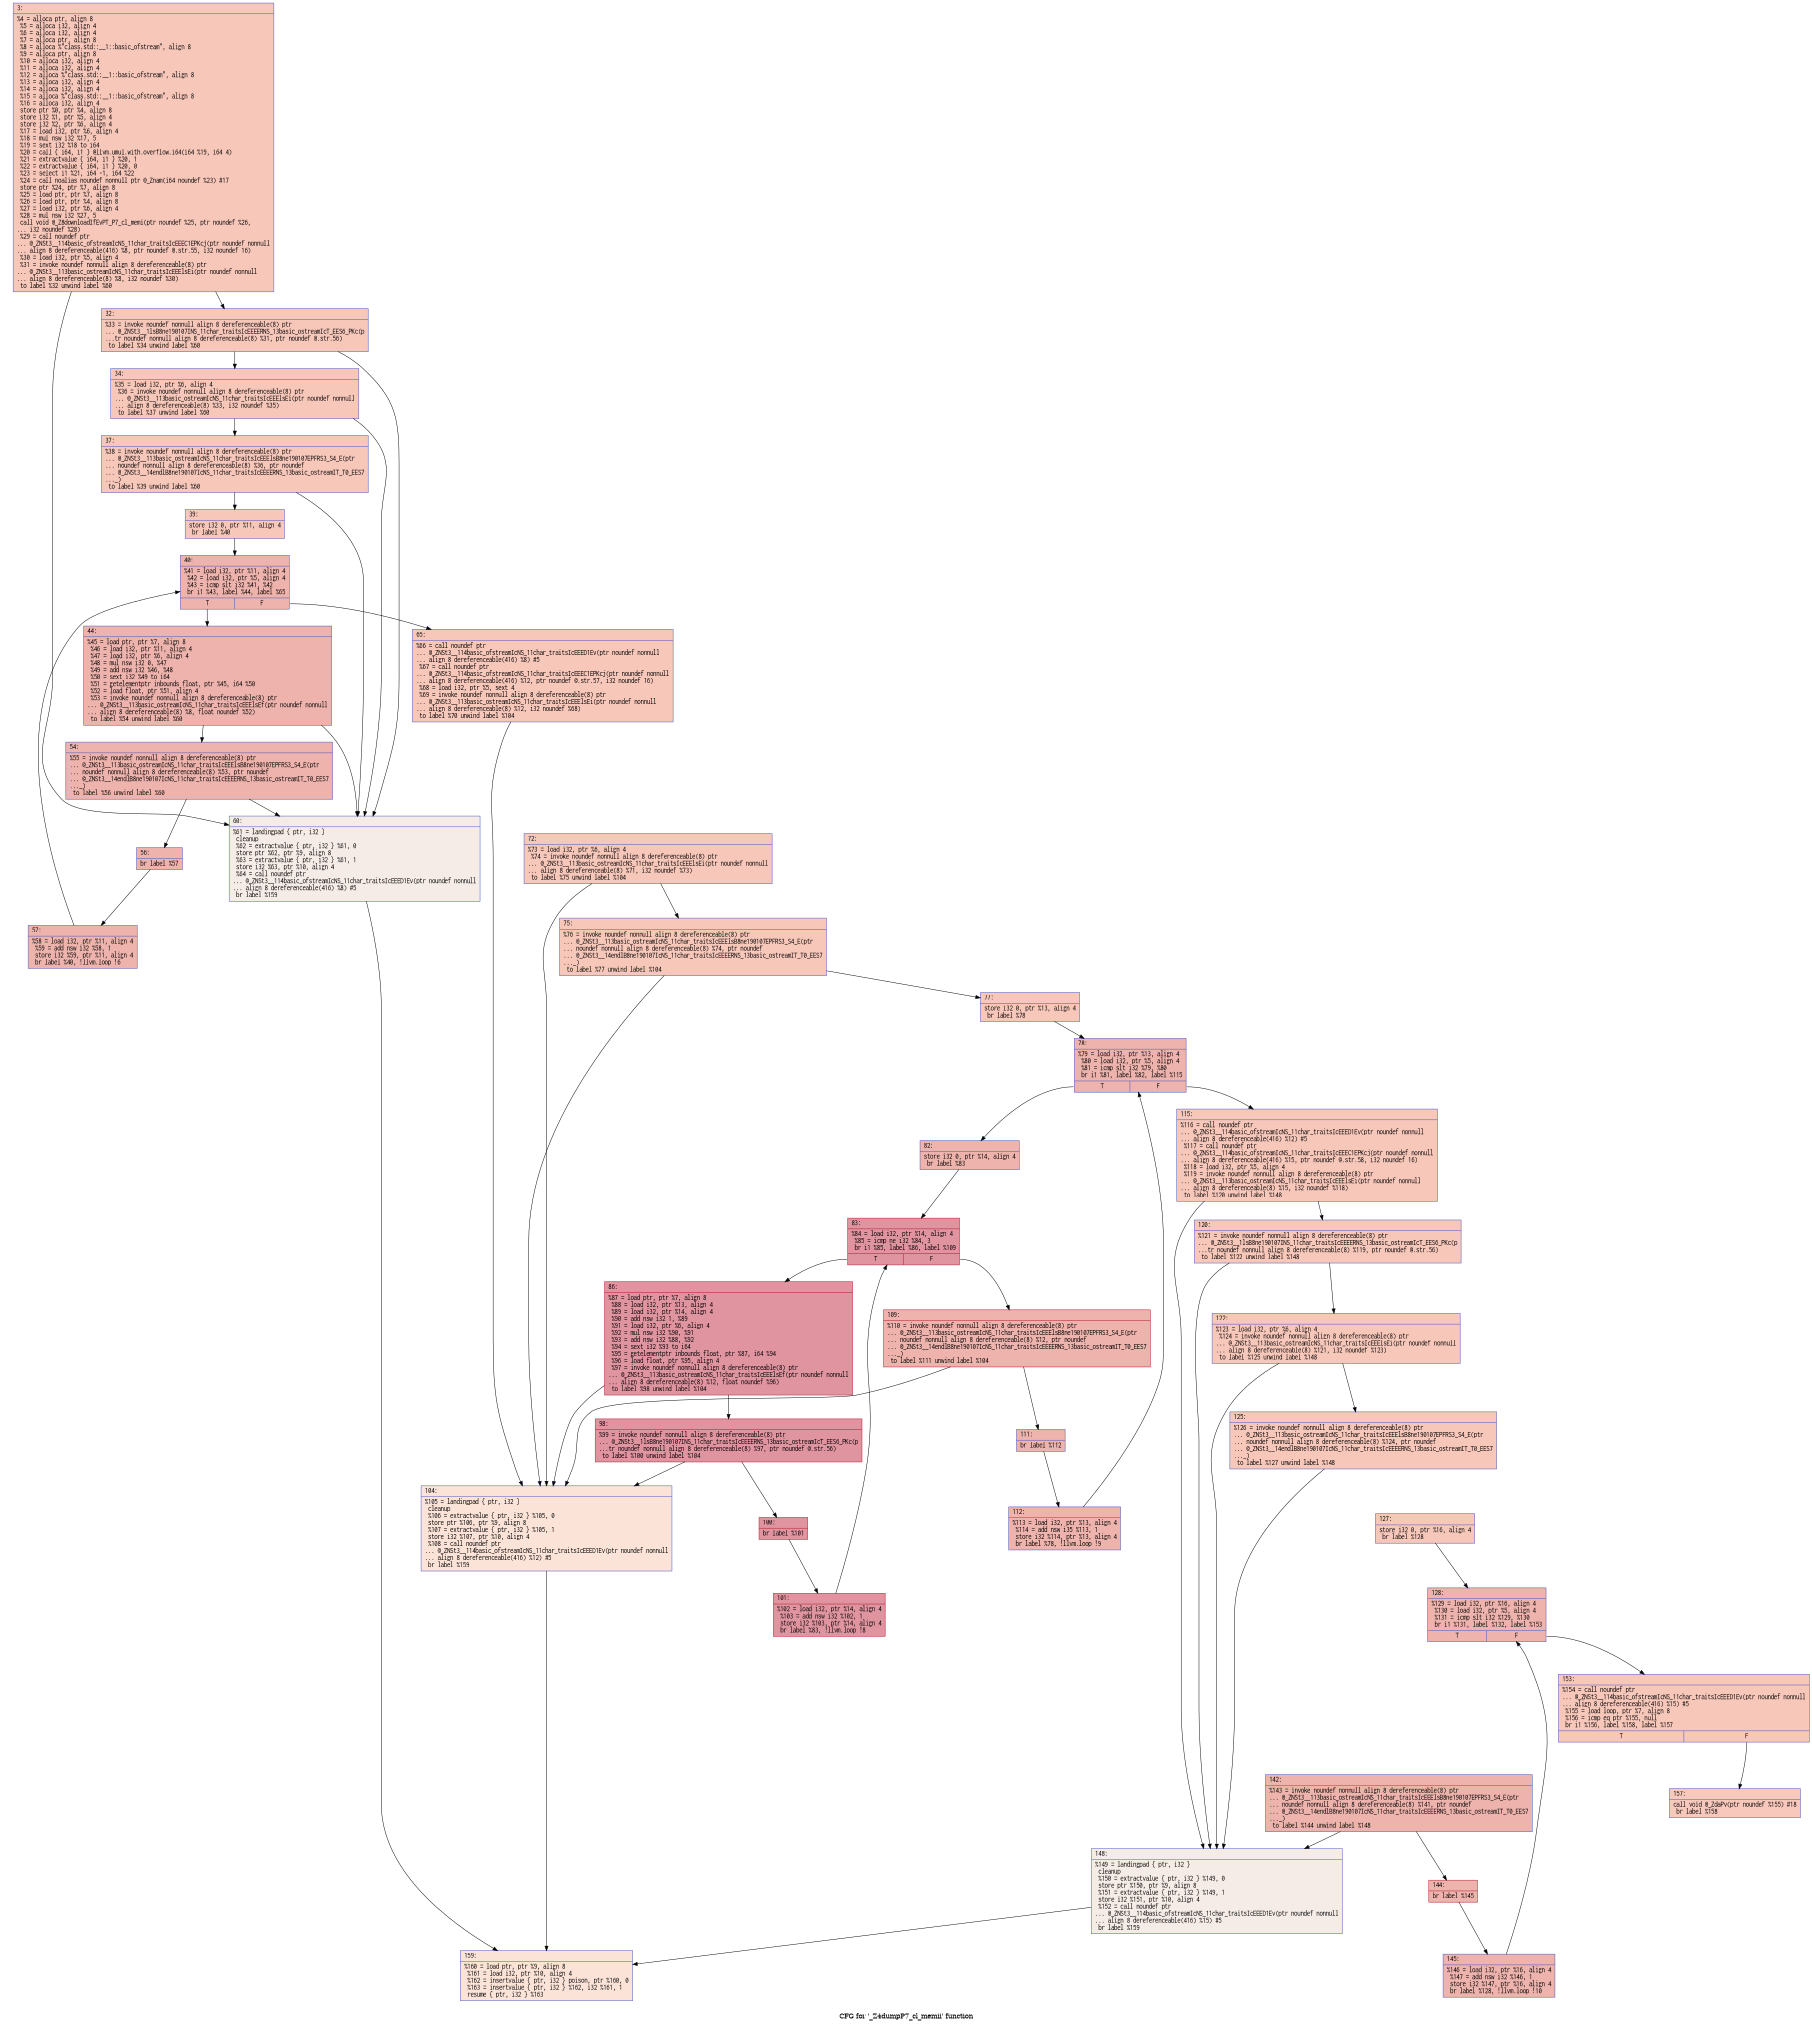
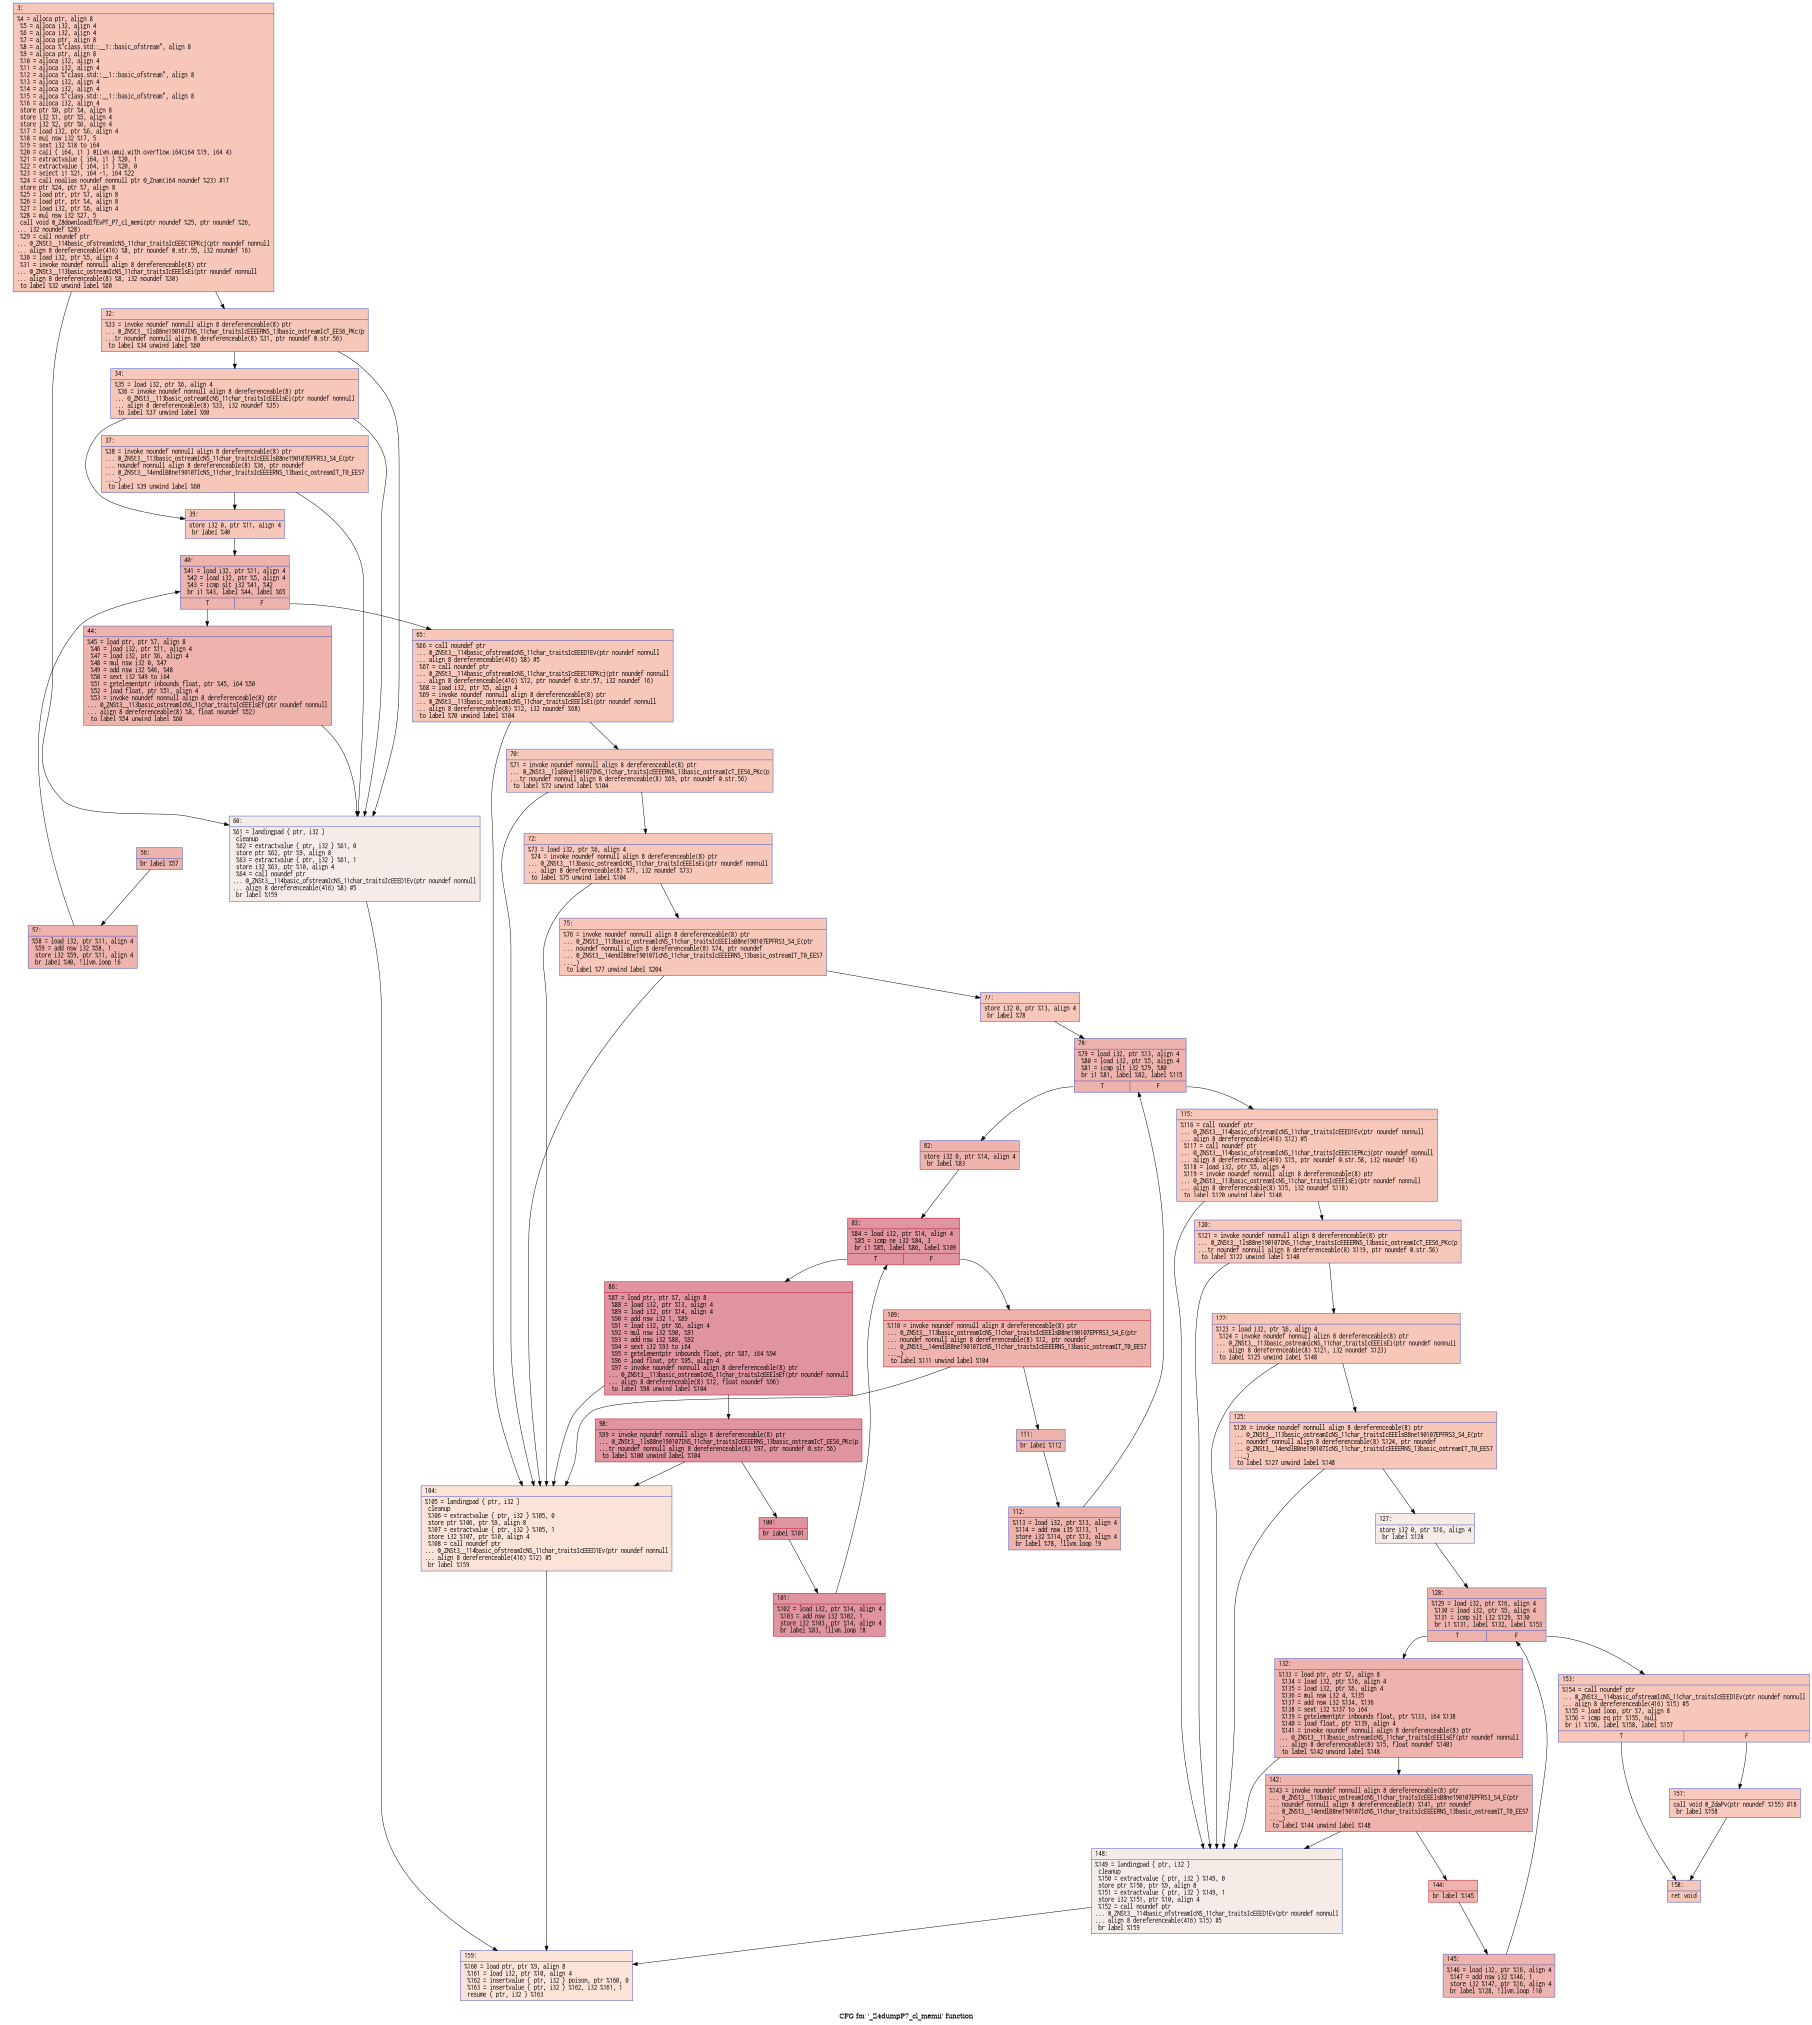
(235, 425) -> (95, 489)
(465, 688) -> (467, 688)
(199, 771) -> none
none -> (640, 771)
(613, 970) -> (613, 970)
none -> (1398, 1489)
(1425, 1528) -> (1425, 1528)
none -> (1399, 1708)
none -> (1684, 1891)
